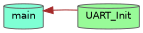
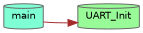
(65, 10) -> (56, 23)
